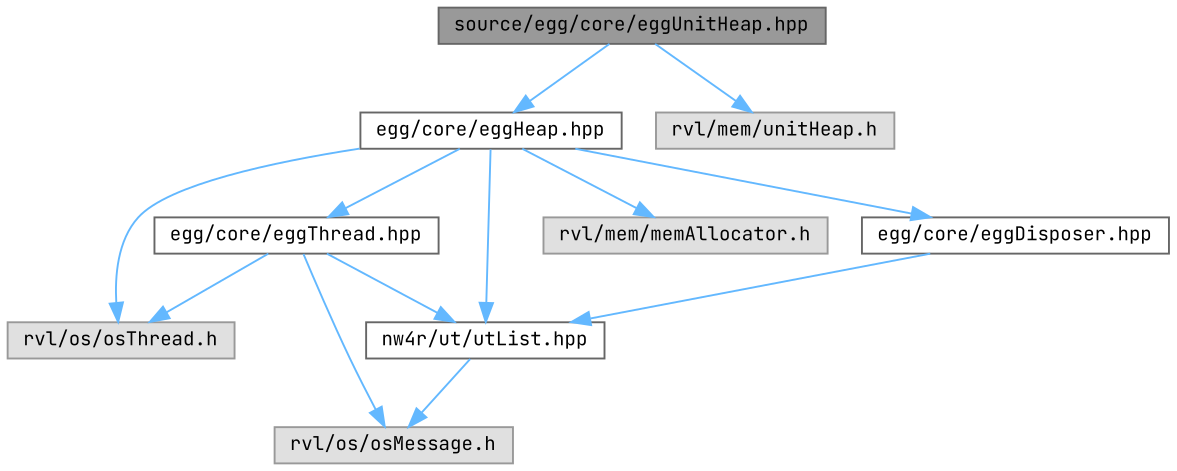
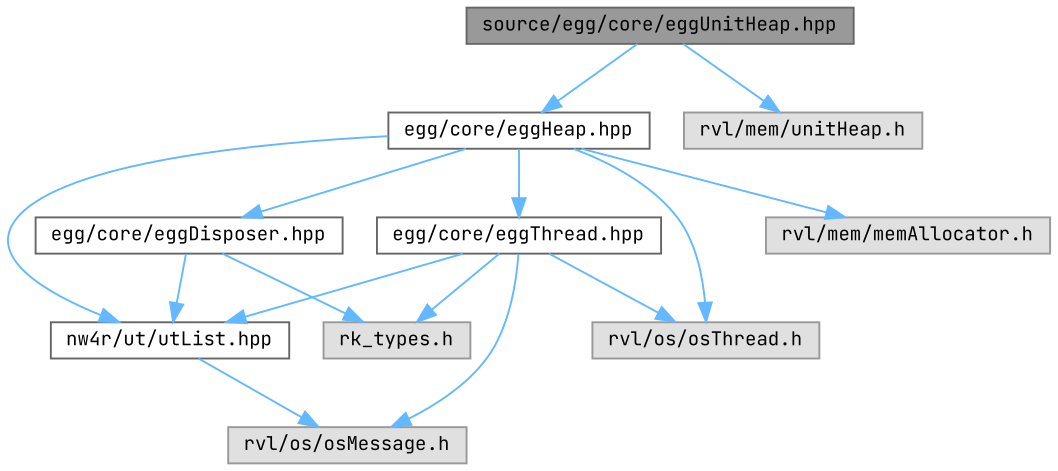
none -> (397, 340)
